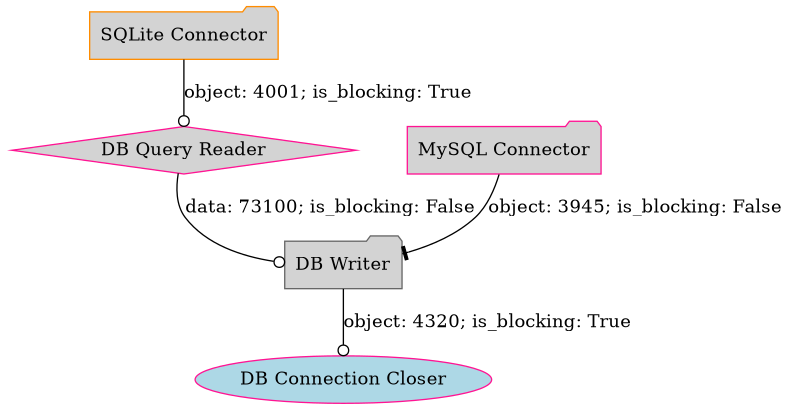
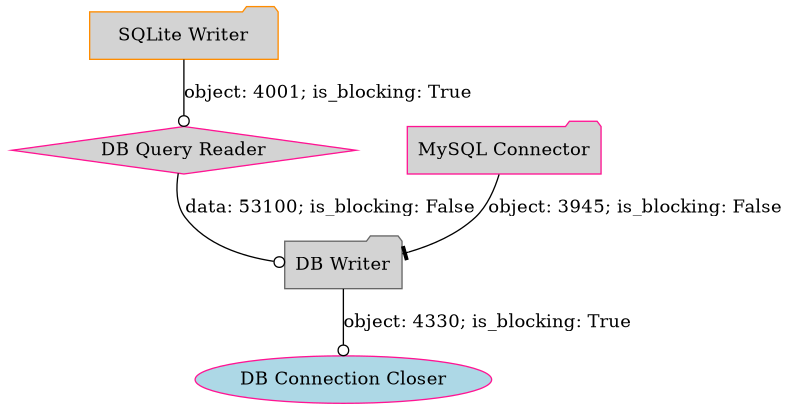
(184, 36) -> (184, 36)
(330, 208) -> (330, 208)
(488, 322) -> (488, 322)
